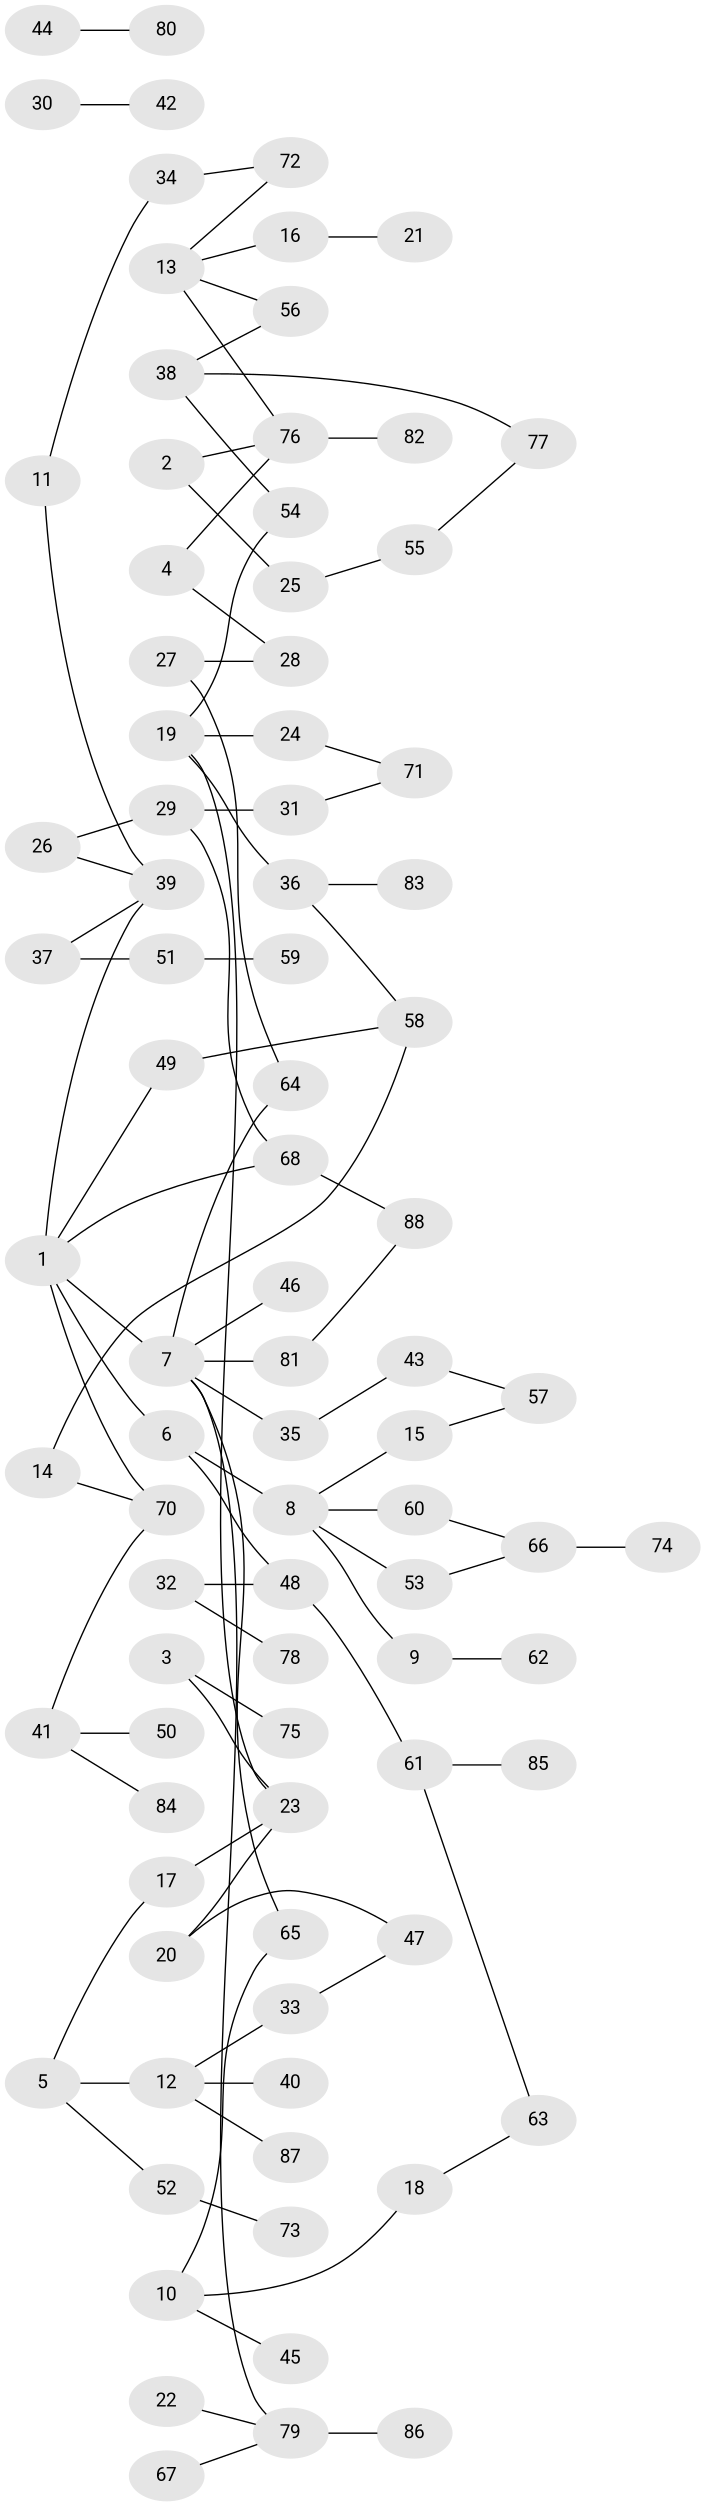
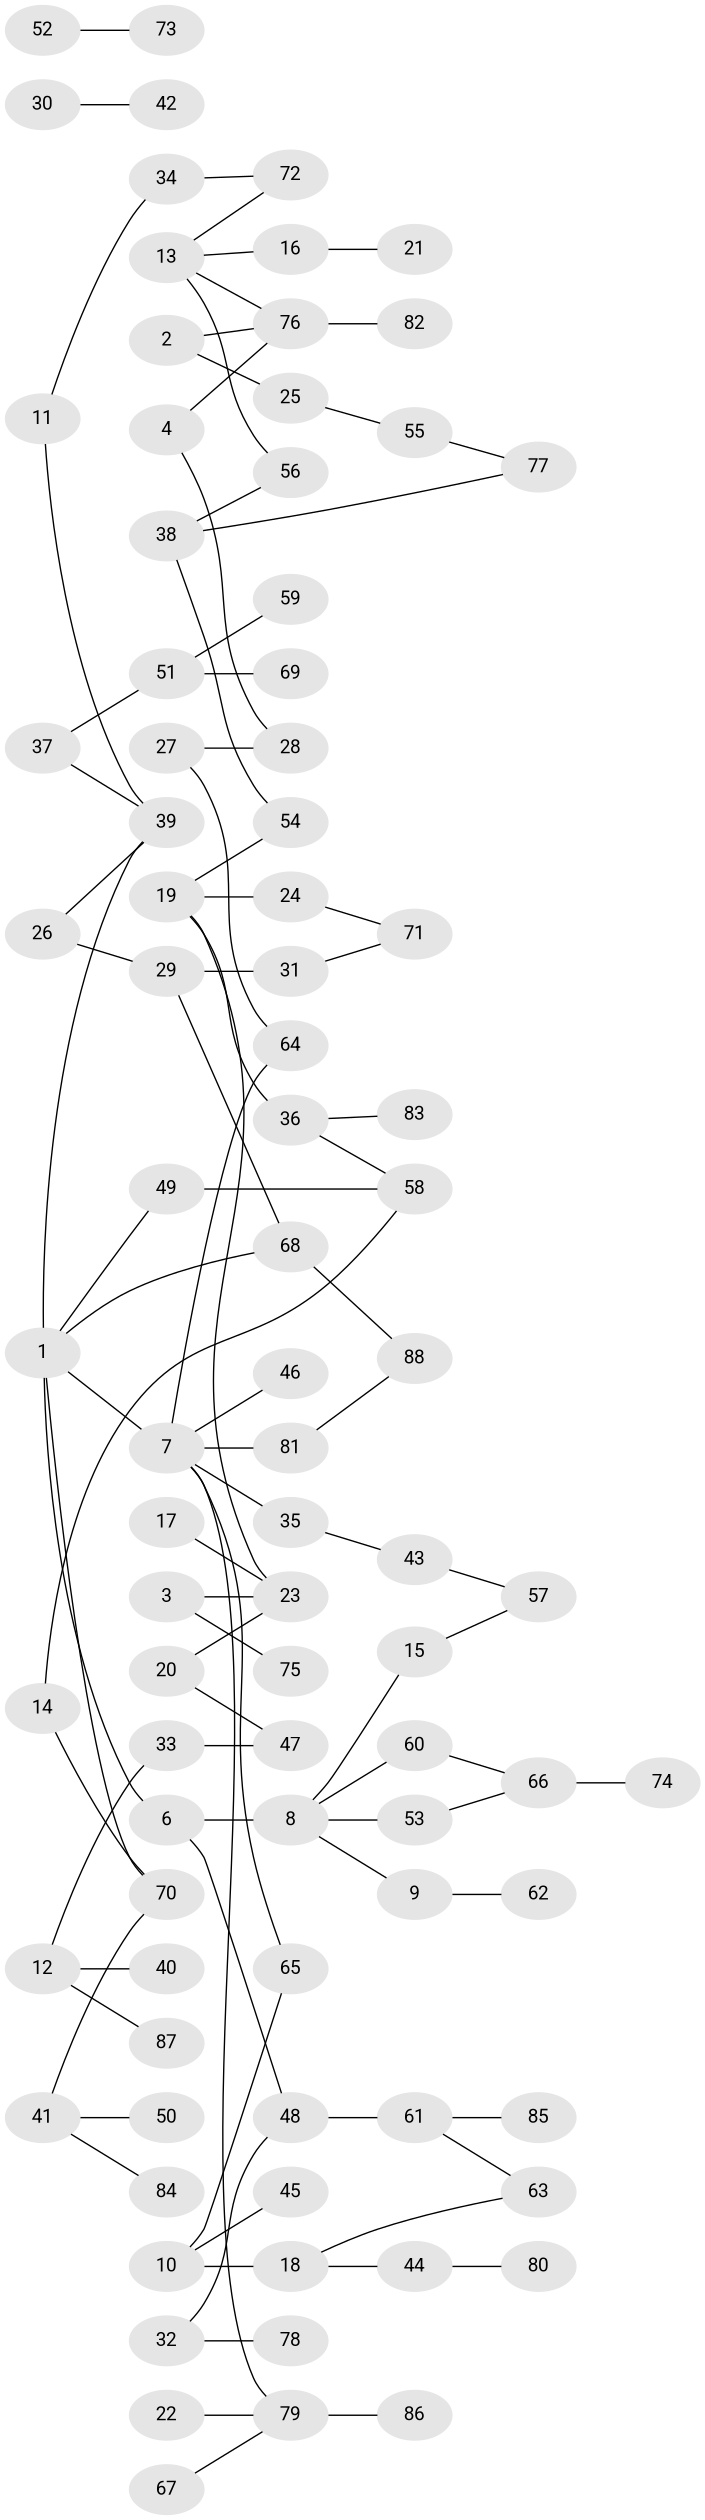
none -> (291, 674)
(43, 2083) -> none
none -> (353, 2266)
